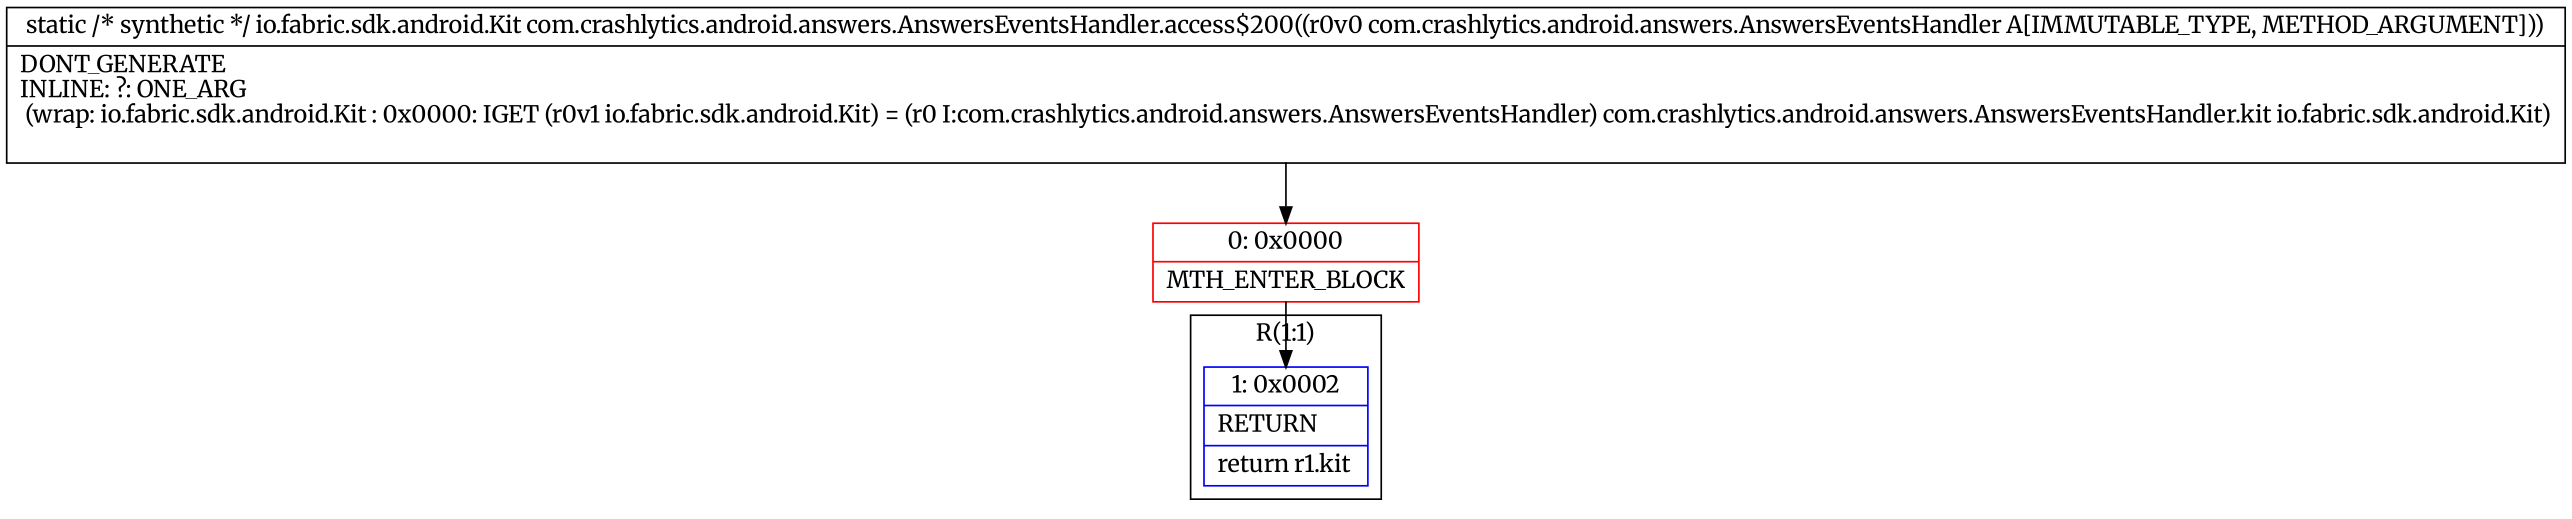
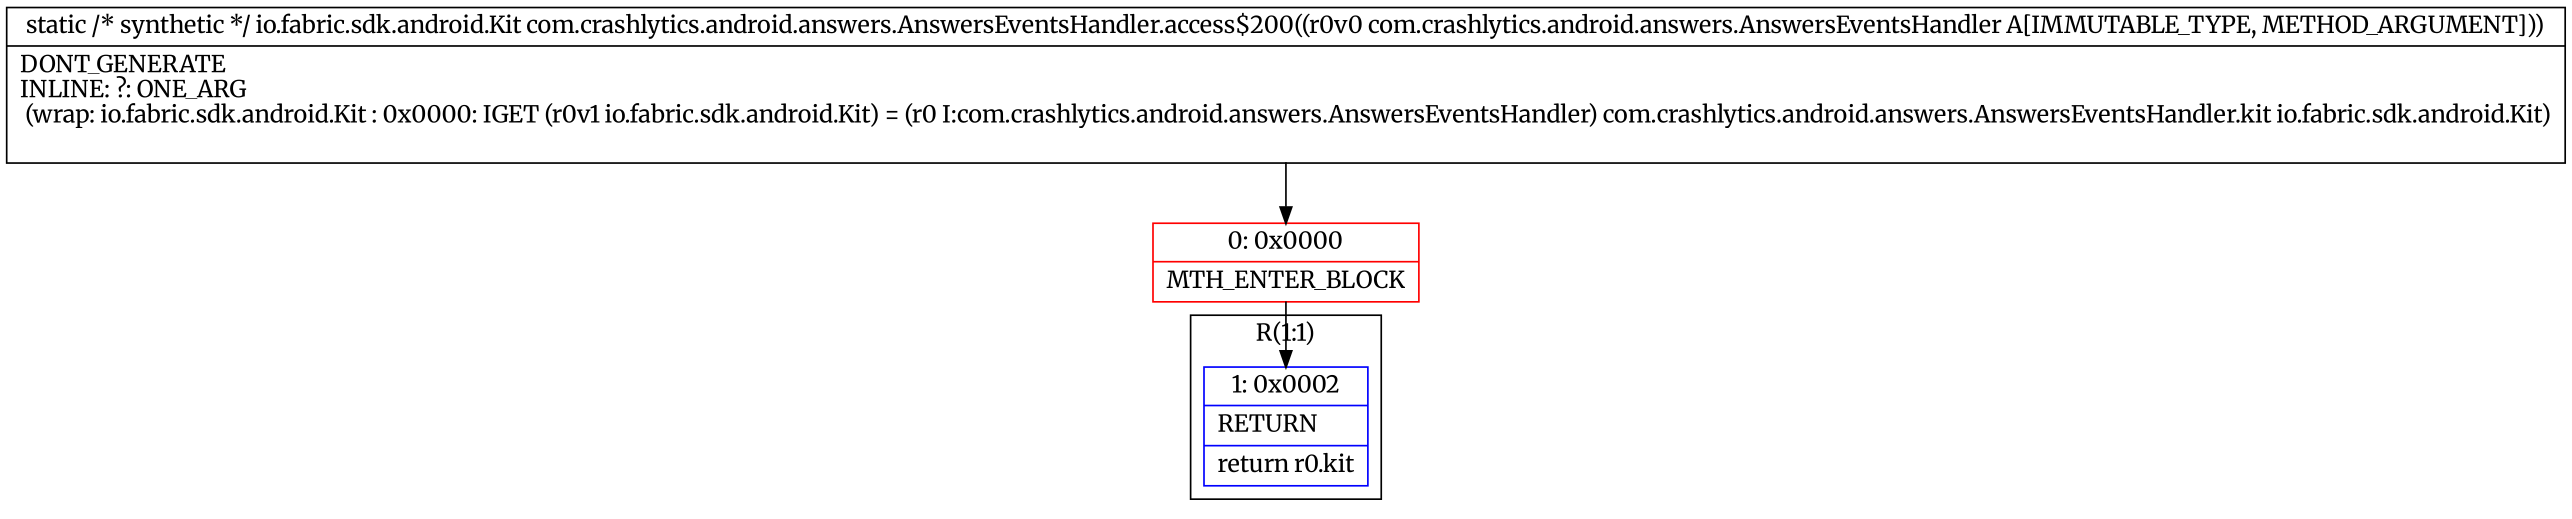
(1284, 465) -> (1286, 465)
